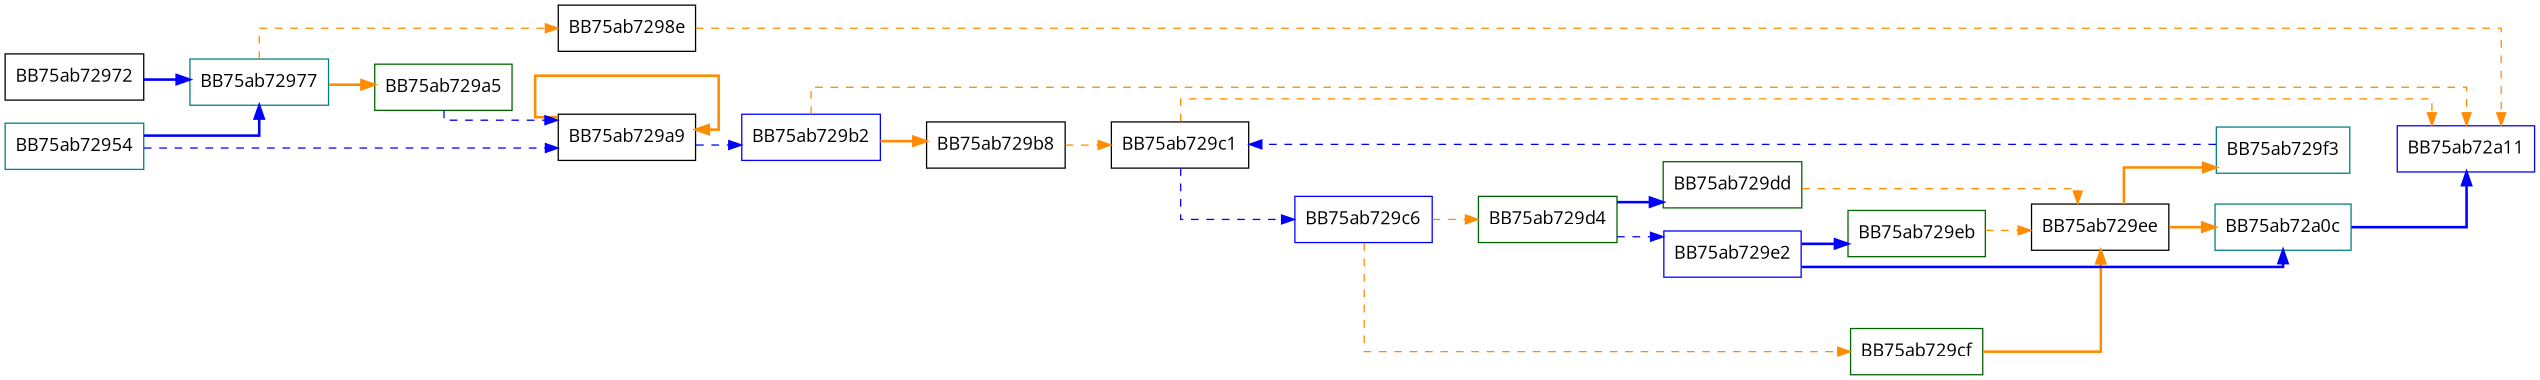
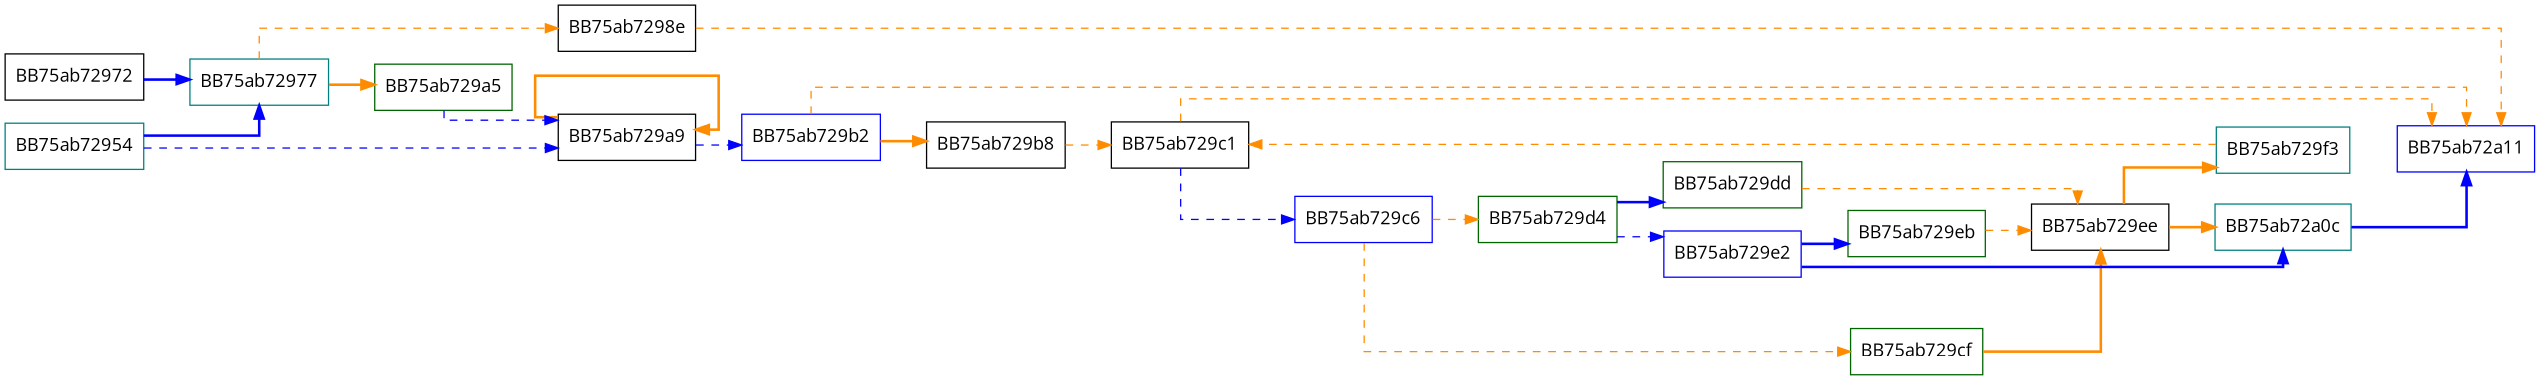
(1739, 144) -> (1739, 144)
